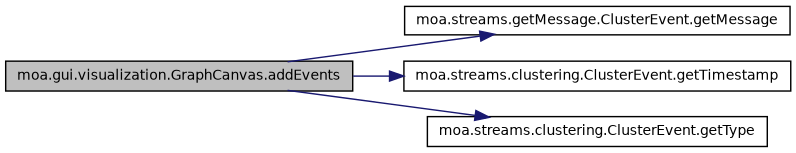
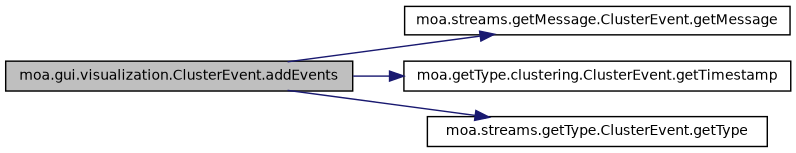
(179, 76) -> (179, 76)
(597, 76) -> (597, 76)
(597, 132) -> (597, 132)
